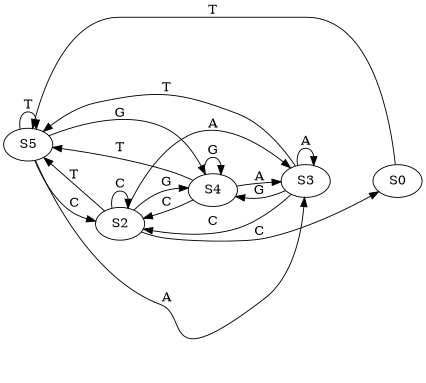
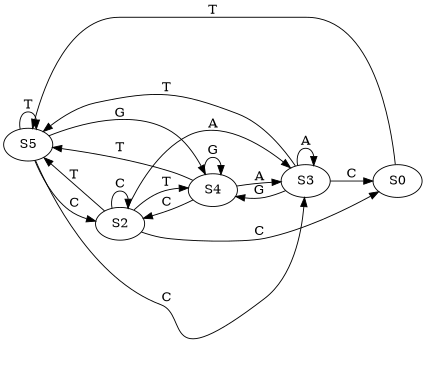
(166, 182) -> (166, 182)
(227, 231) -> (347, 181)
(166, 298) -> (166, 298)
